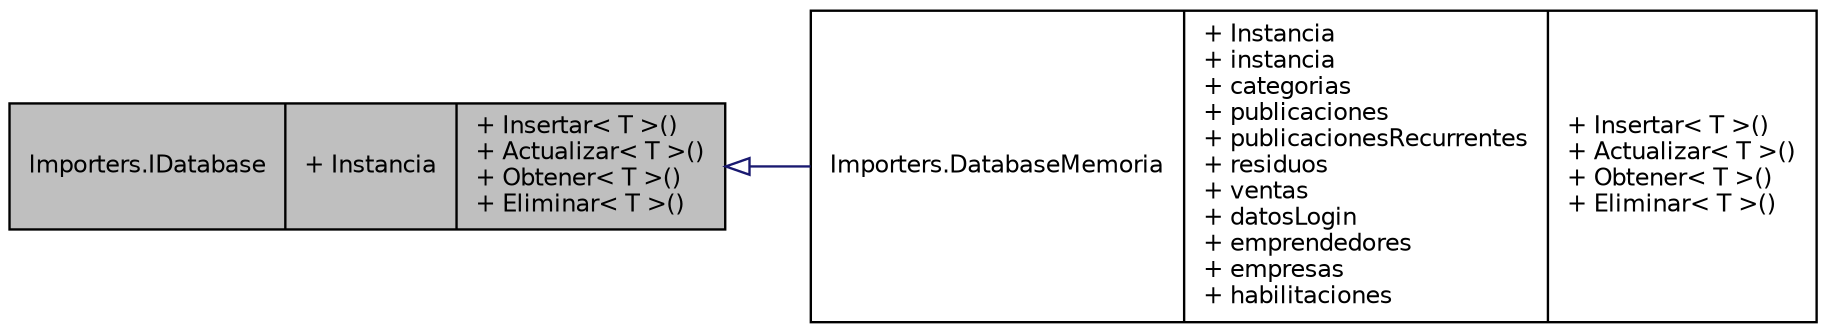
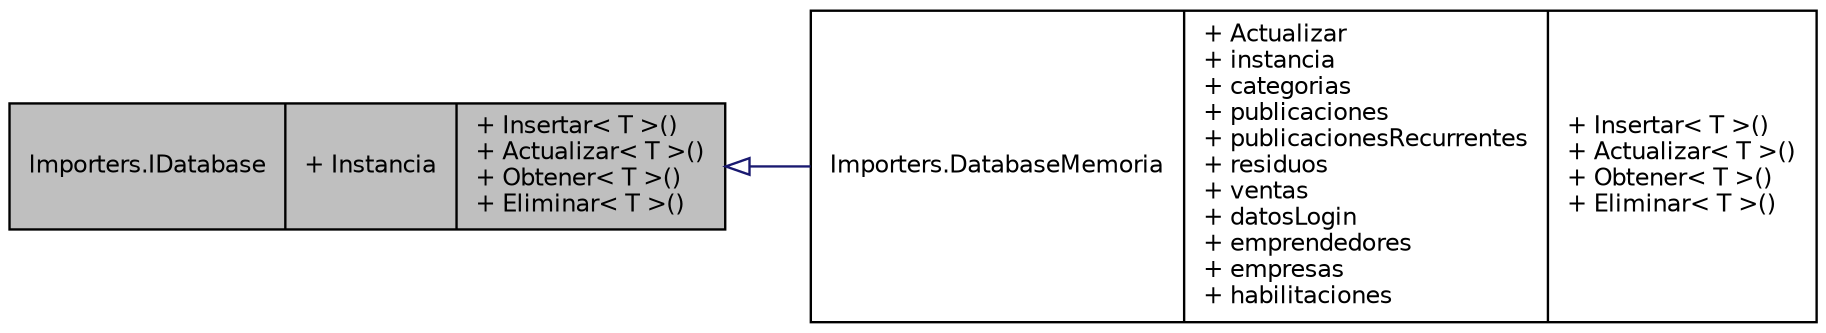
(1270, 34) -> (1276, 34)
